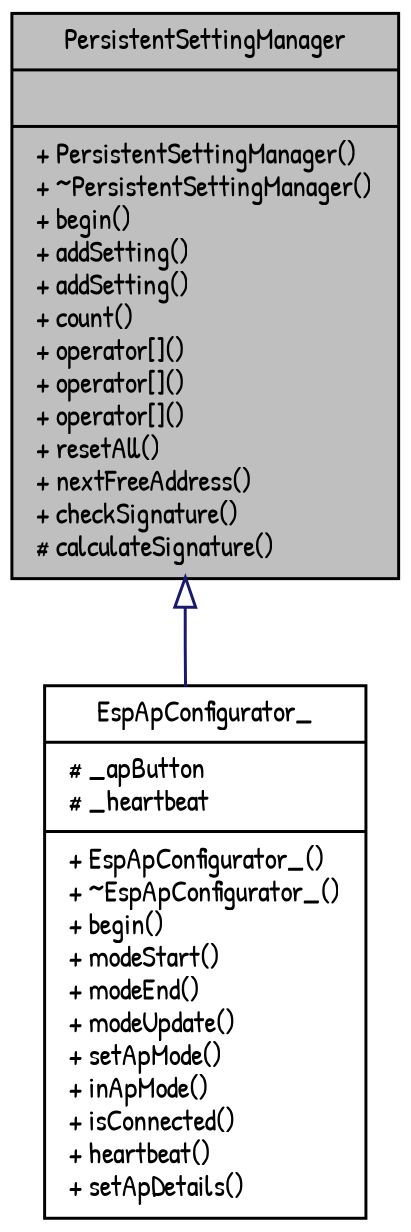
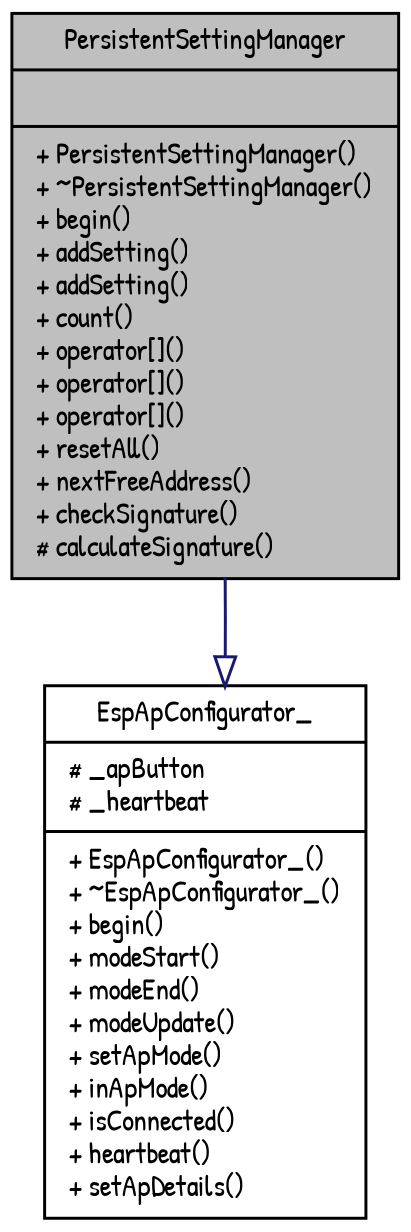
(185, 647) -> (225, 617)
